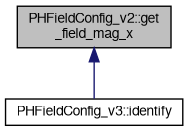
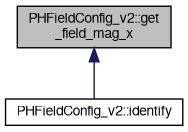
(94, 112) -> (94, 112)
